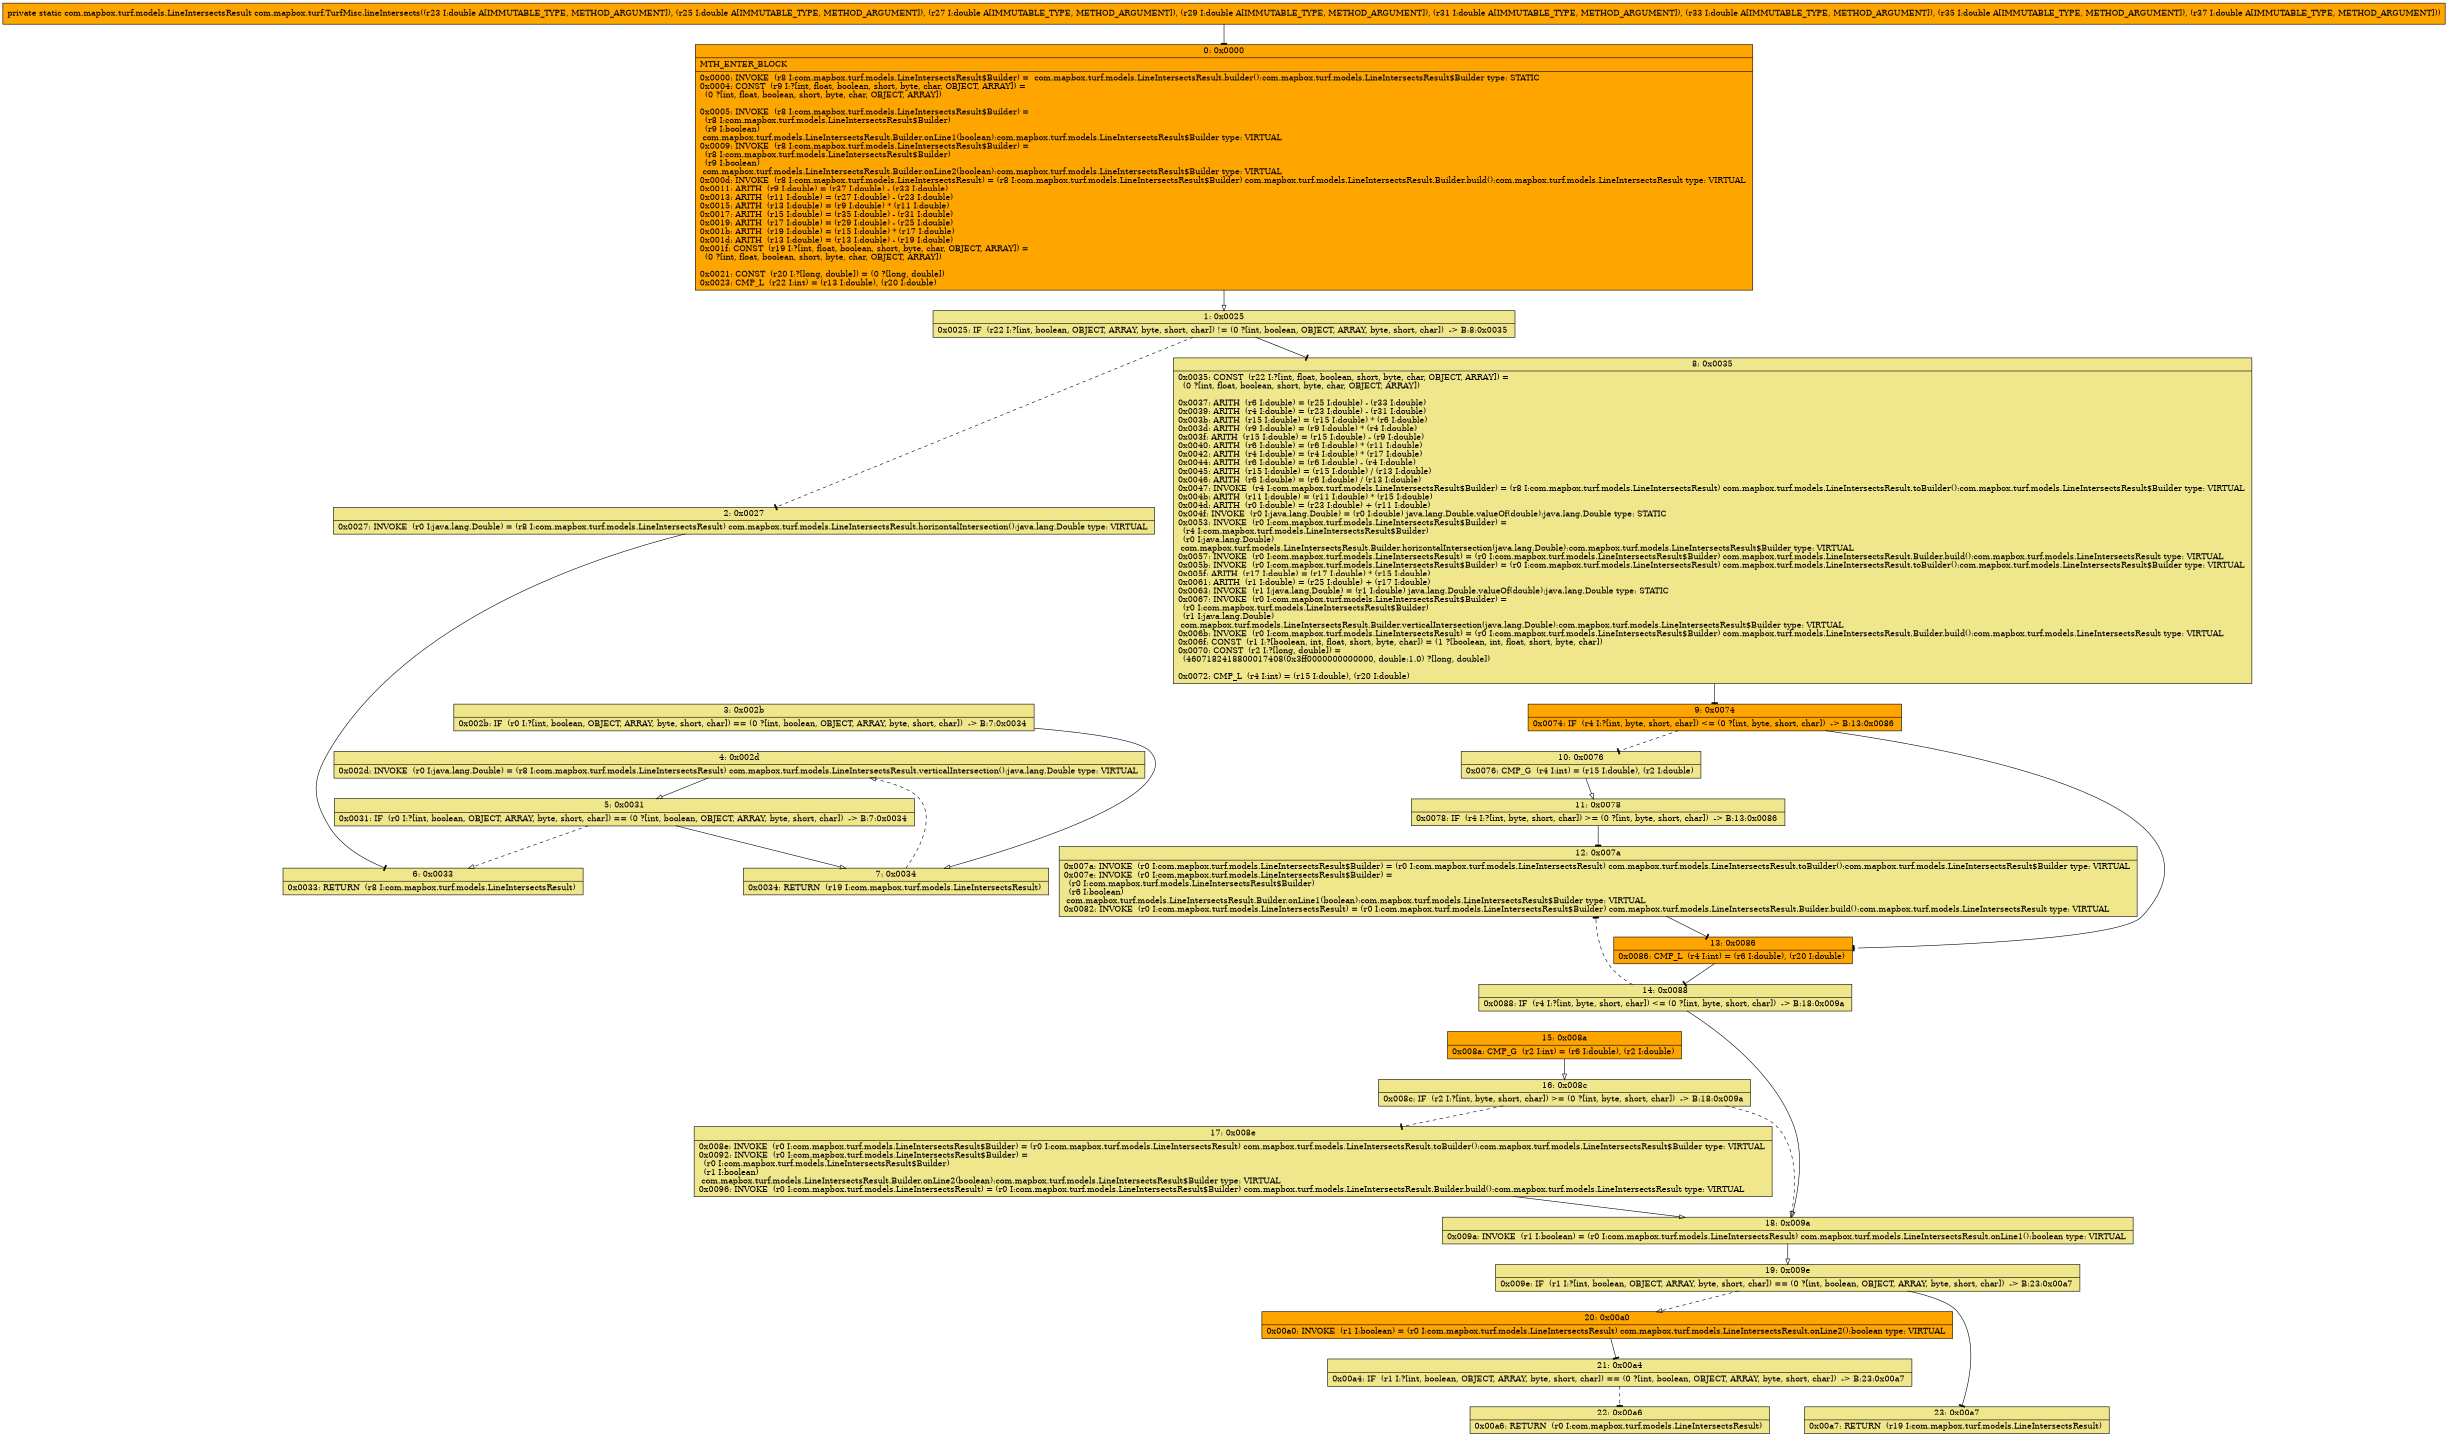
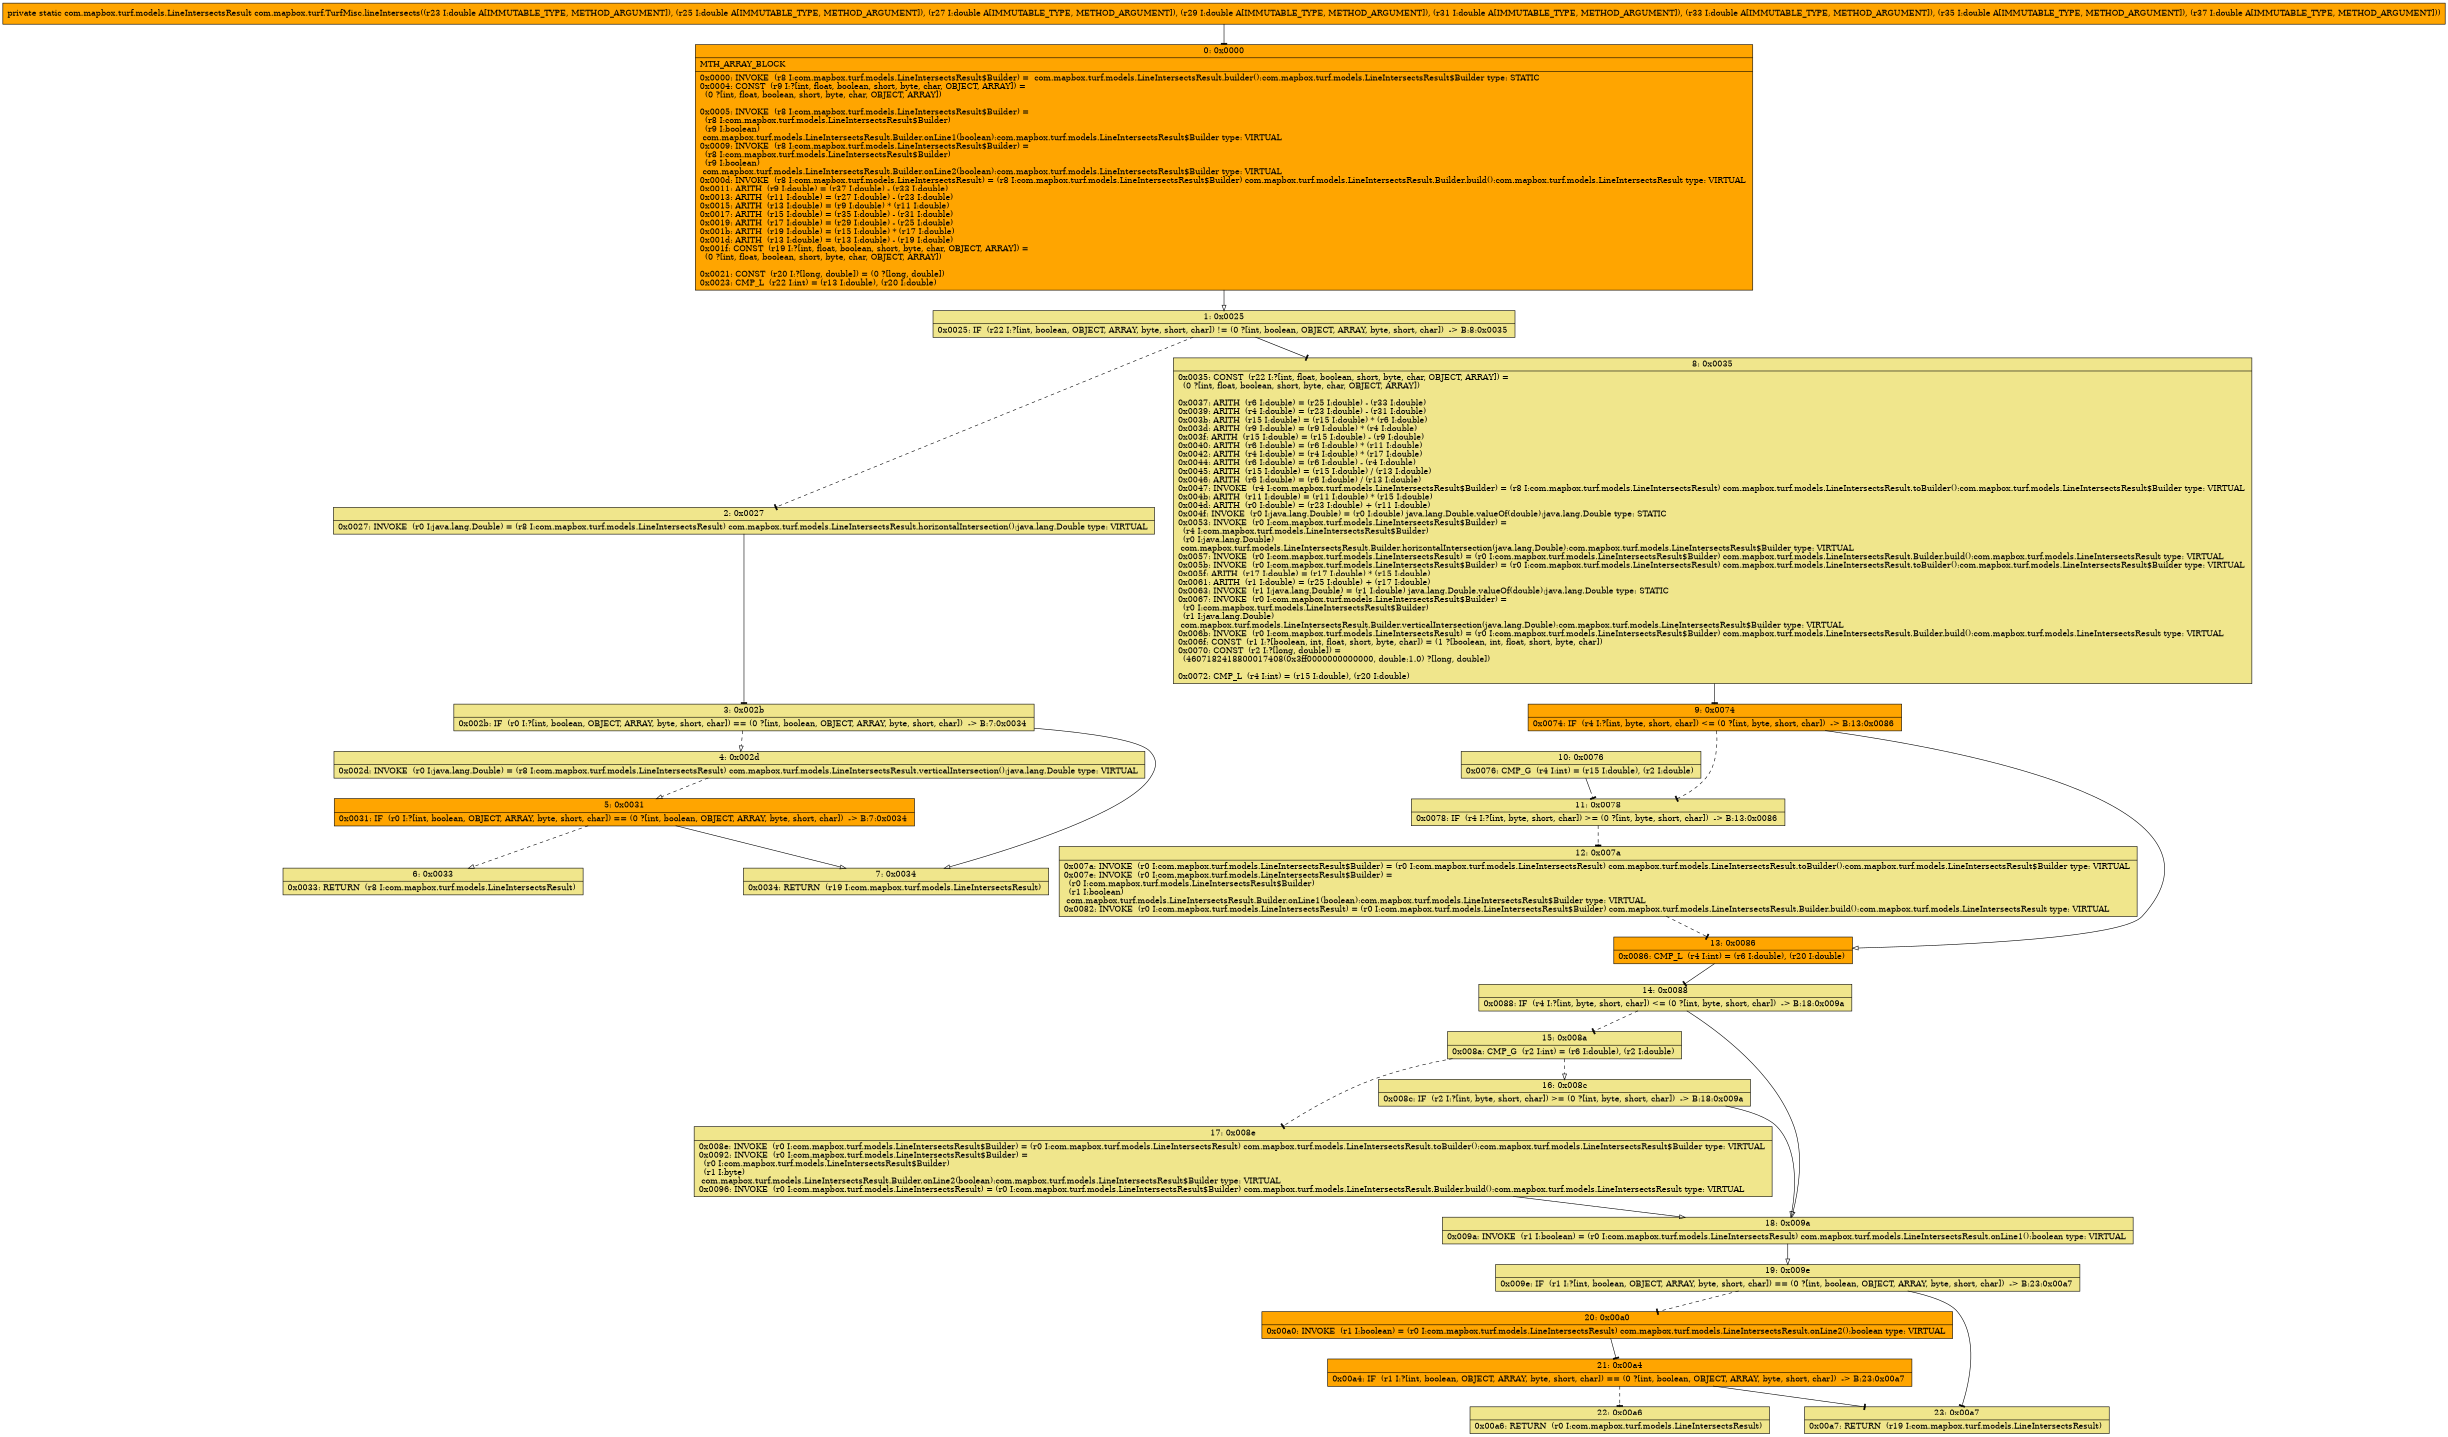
(744, 64) -> (743, 64)
(424, 651) -> (744, 618)
(1649, 741) -> (1710, 772)
(1589, 786) -> (1589, 786)
(685, 787) -> (685, 787)
(925, 811) -> (742, 738)
(624, 812) -> (624, 812)
(1598, 835) -> (1598, 835)
(2158, 848) -> (2158, 848)
(1094, 892) -> (1094, 892)
(1686, 926) -> (1686, 926)
(1605, 957) -> (1617, 1021)
(1565, 1045) -> (1565, 1045)
(1565, 1066) -> (1565, 1066)
(1453, 1116) -> (1365, 1083)
(1786, 1140) -> (1786, 1140)
(729, 1172) -> (722, 1172)
(1700, 1301) -> (1700, 1301)
(1620, 1373) -> (1620, 1373)
none -> (1788, 1396)
